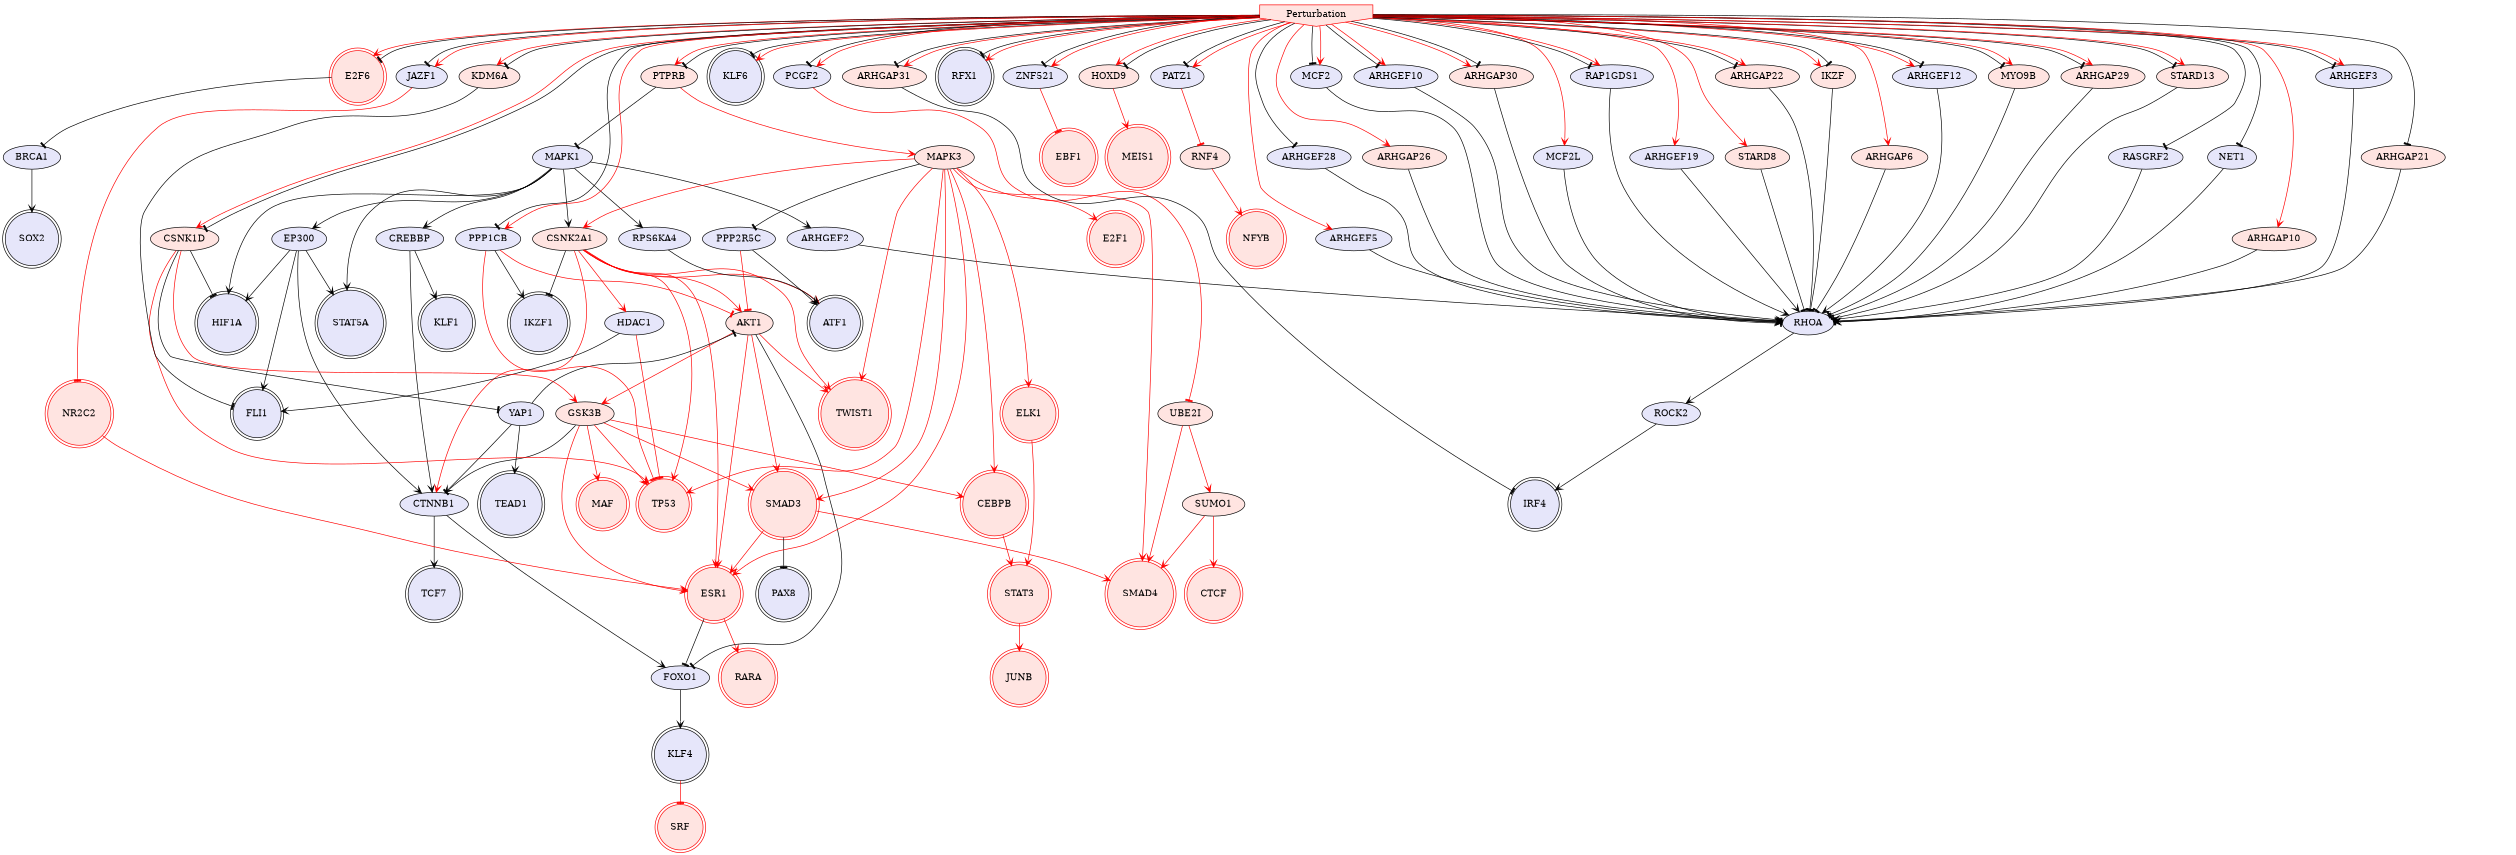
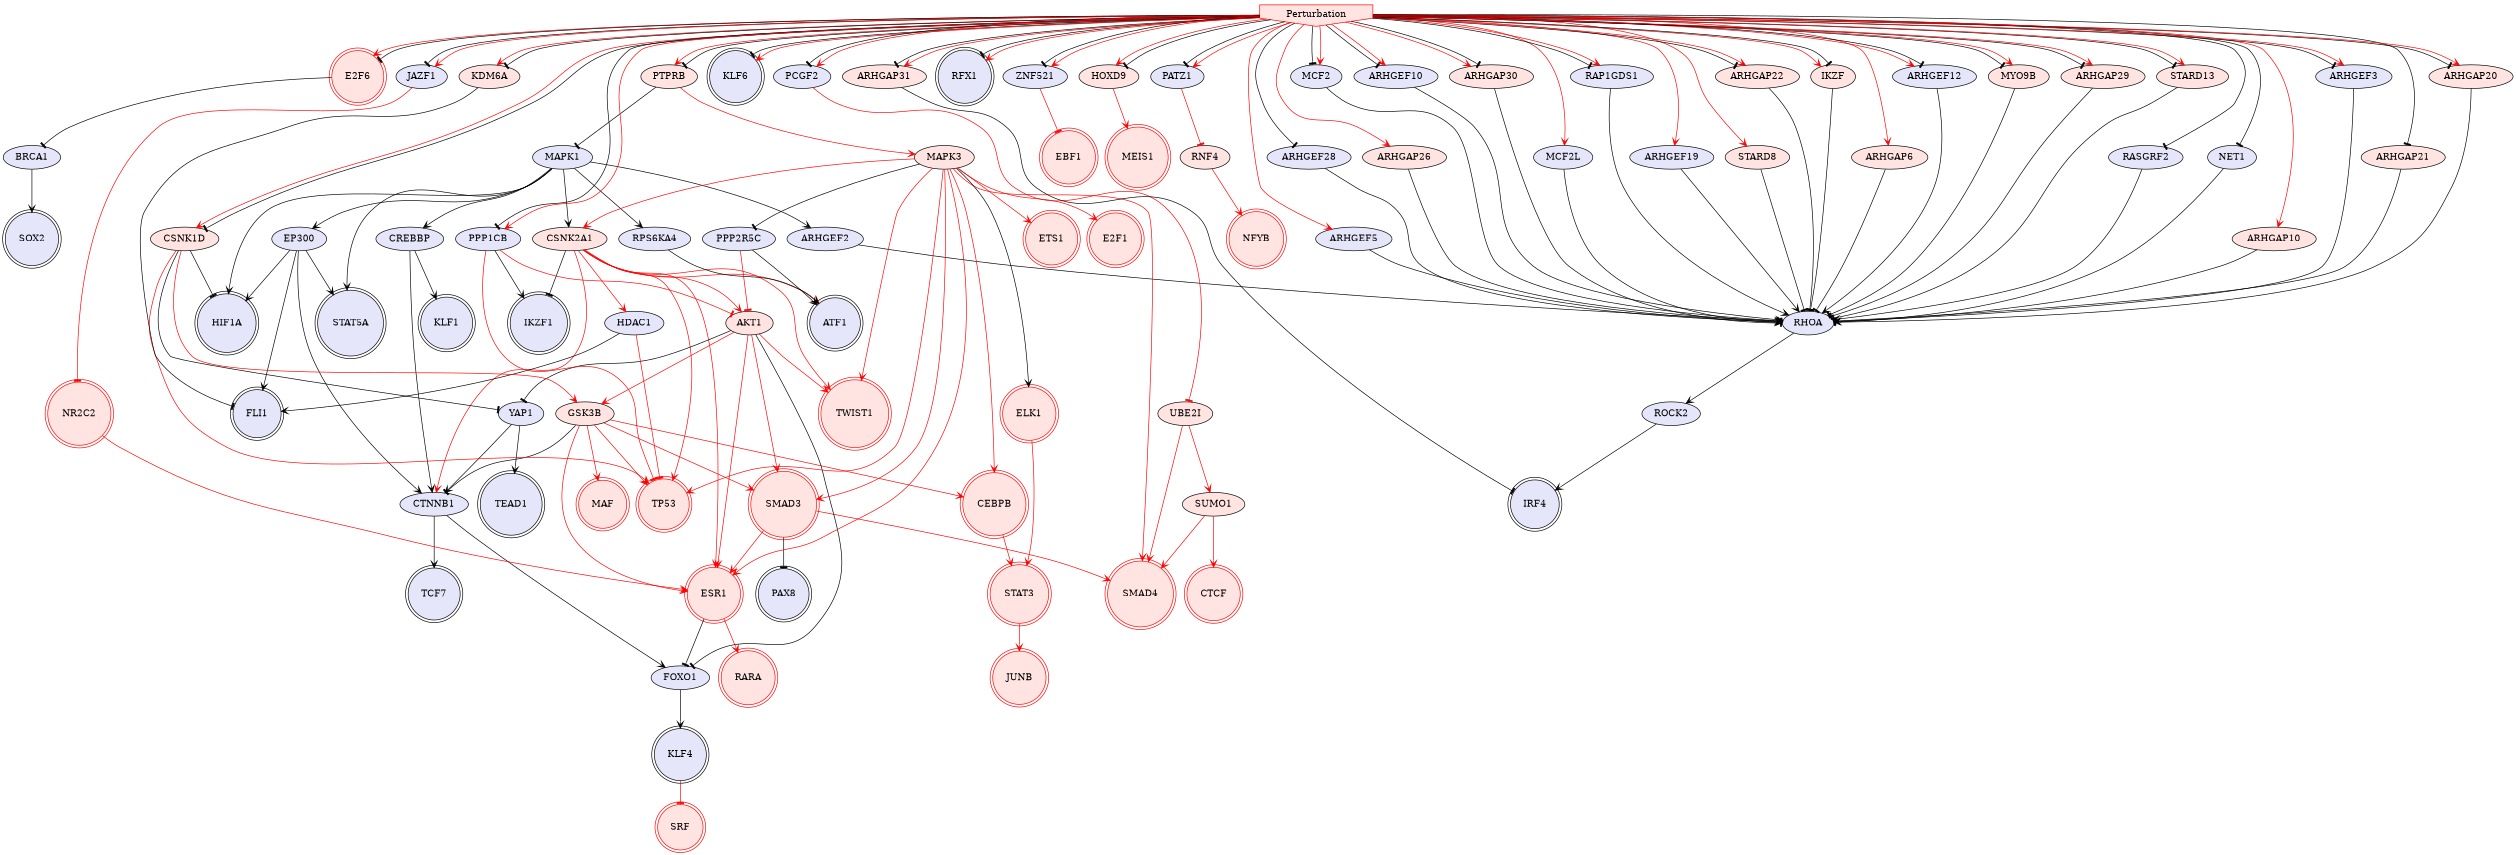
none -> (2471, 77)
none -> (1052, 239)
(1013, 273) -> (1013, 273)
(628, 363) -> (625, 363)
